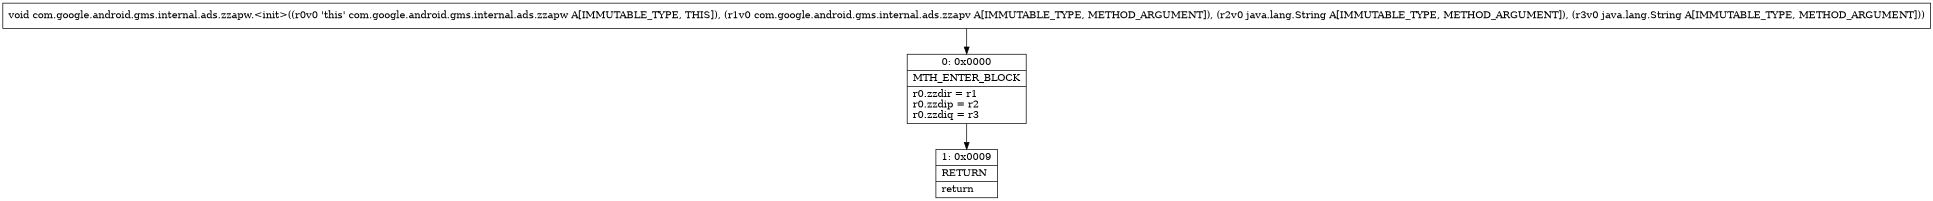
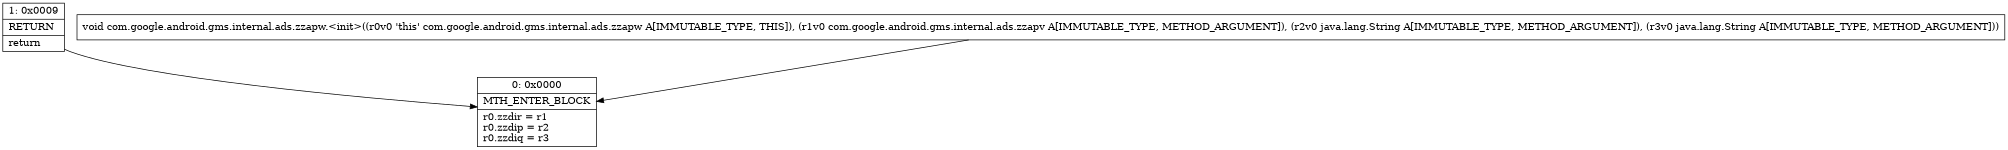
(967, 133) -> (266, 87)
